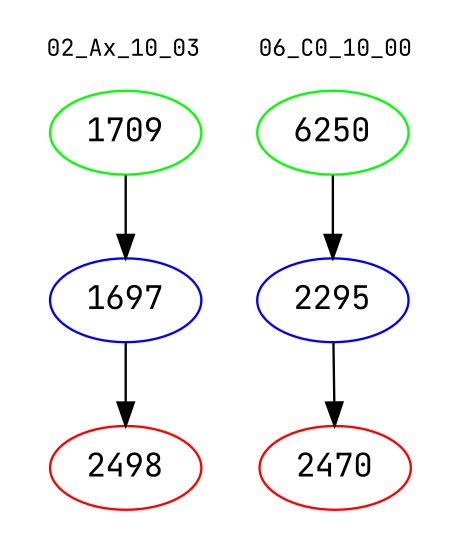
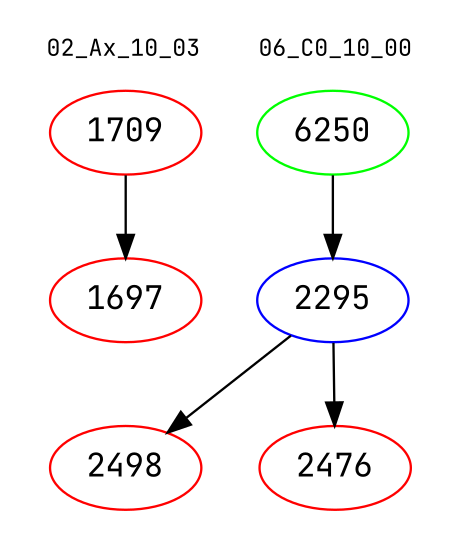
(126, 133) -> (126, 133)
(126, 300) -> (126, 300)
(126, 373) -> (254, 364)
(335, 468) -> (335, 468)
